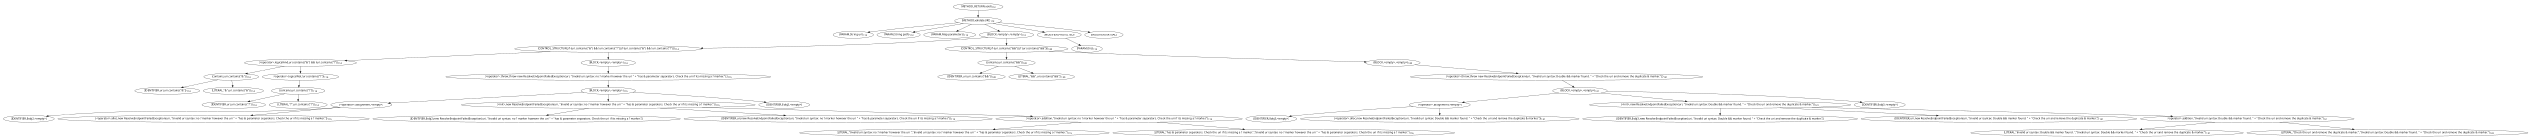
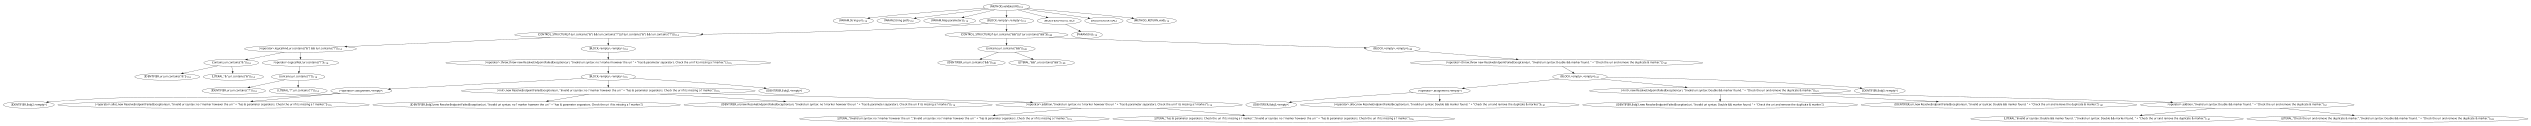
(978, 13) -> (1079, 13)
